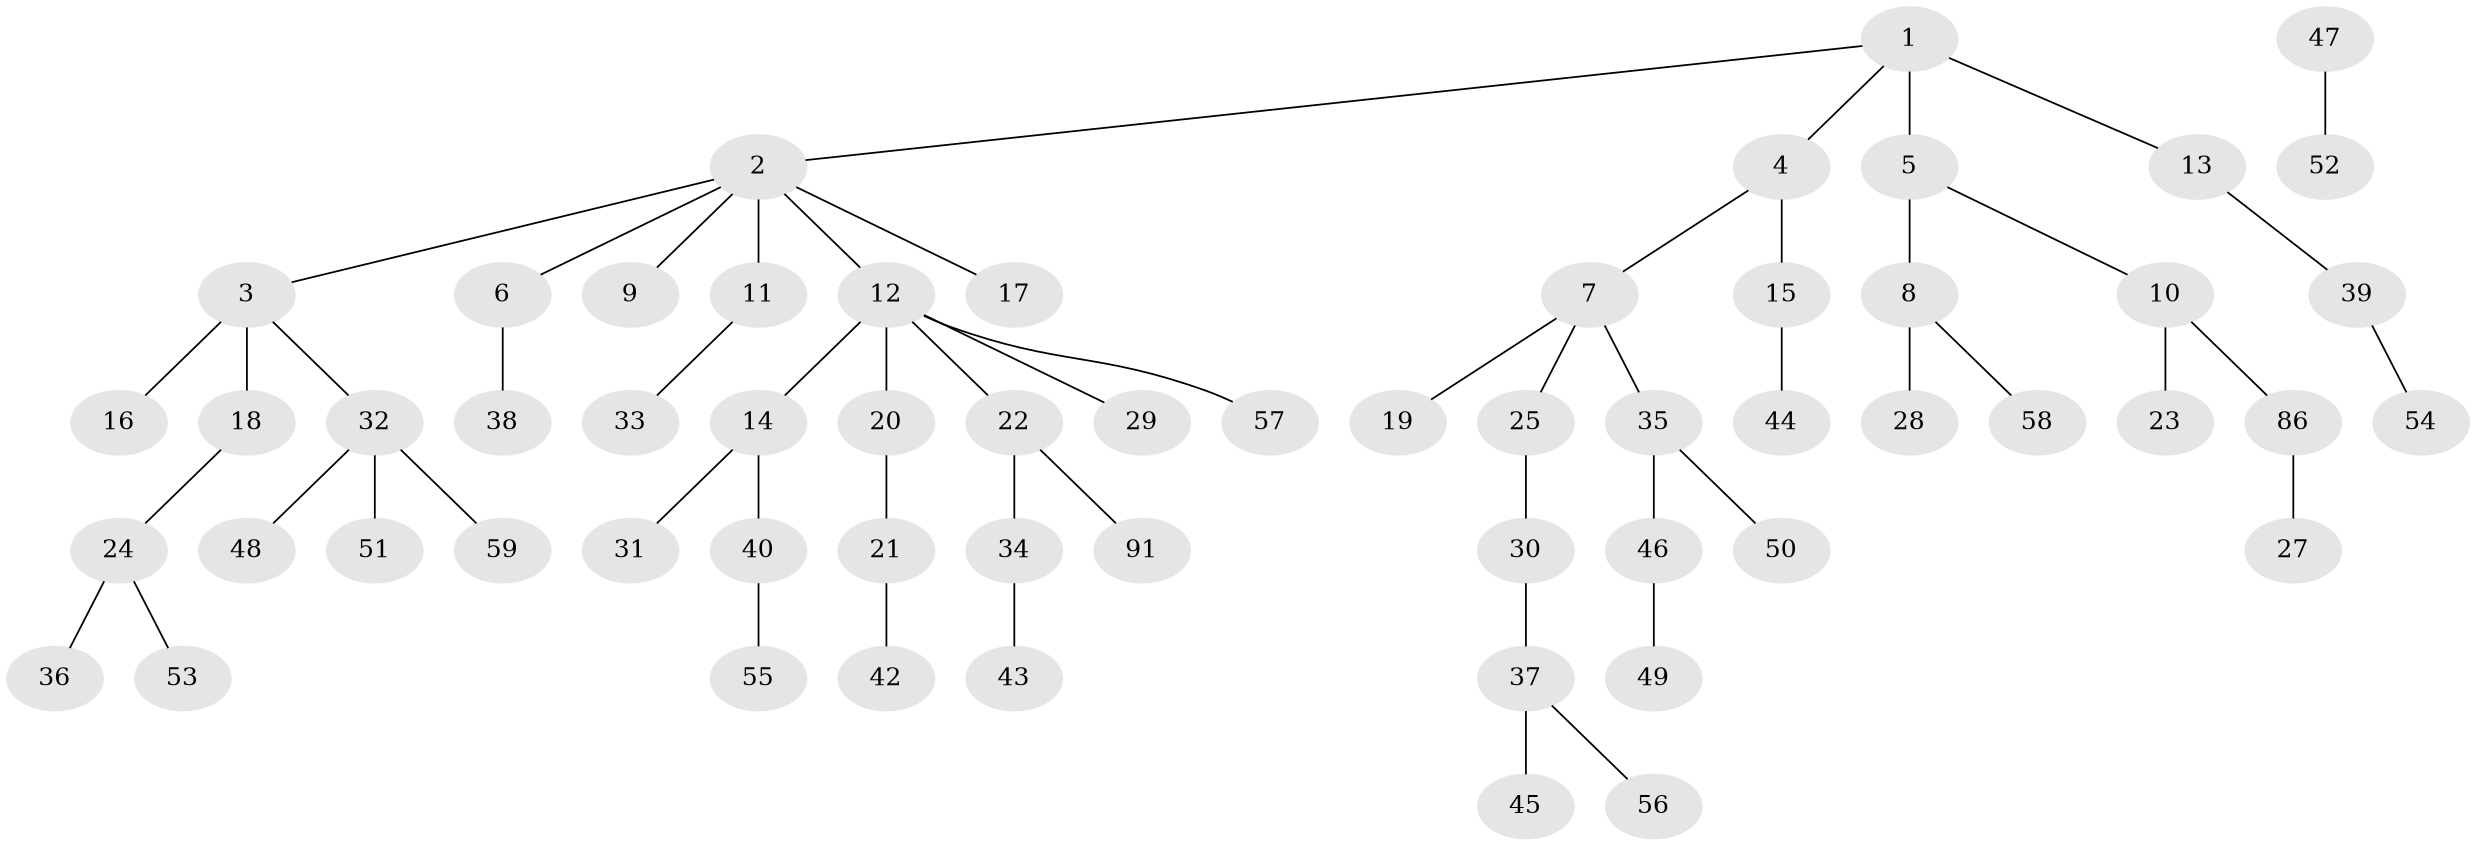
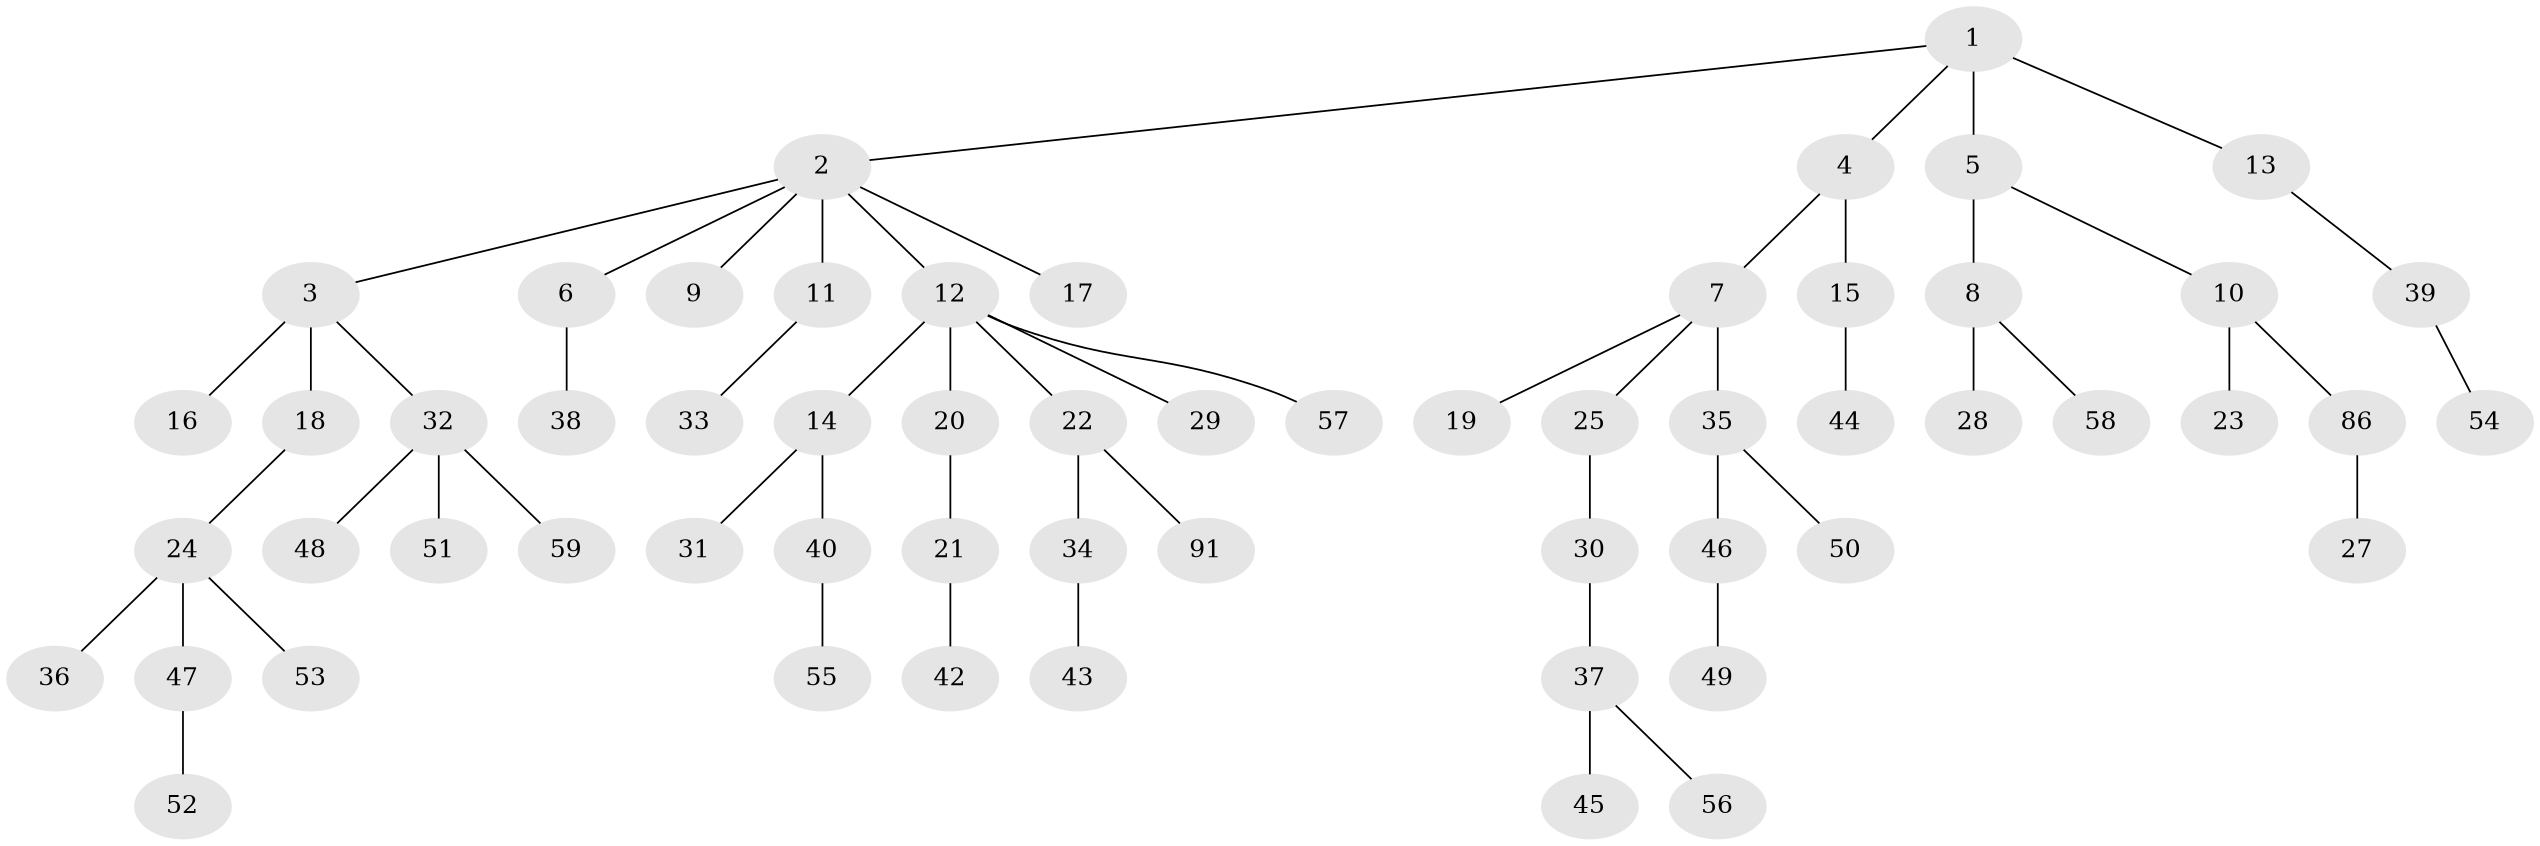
none -> (183, 615)
